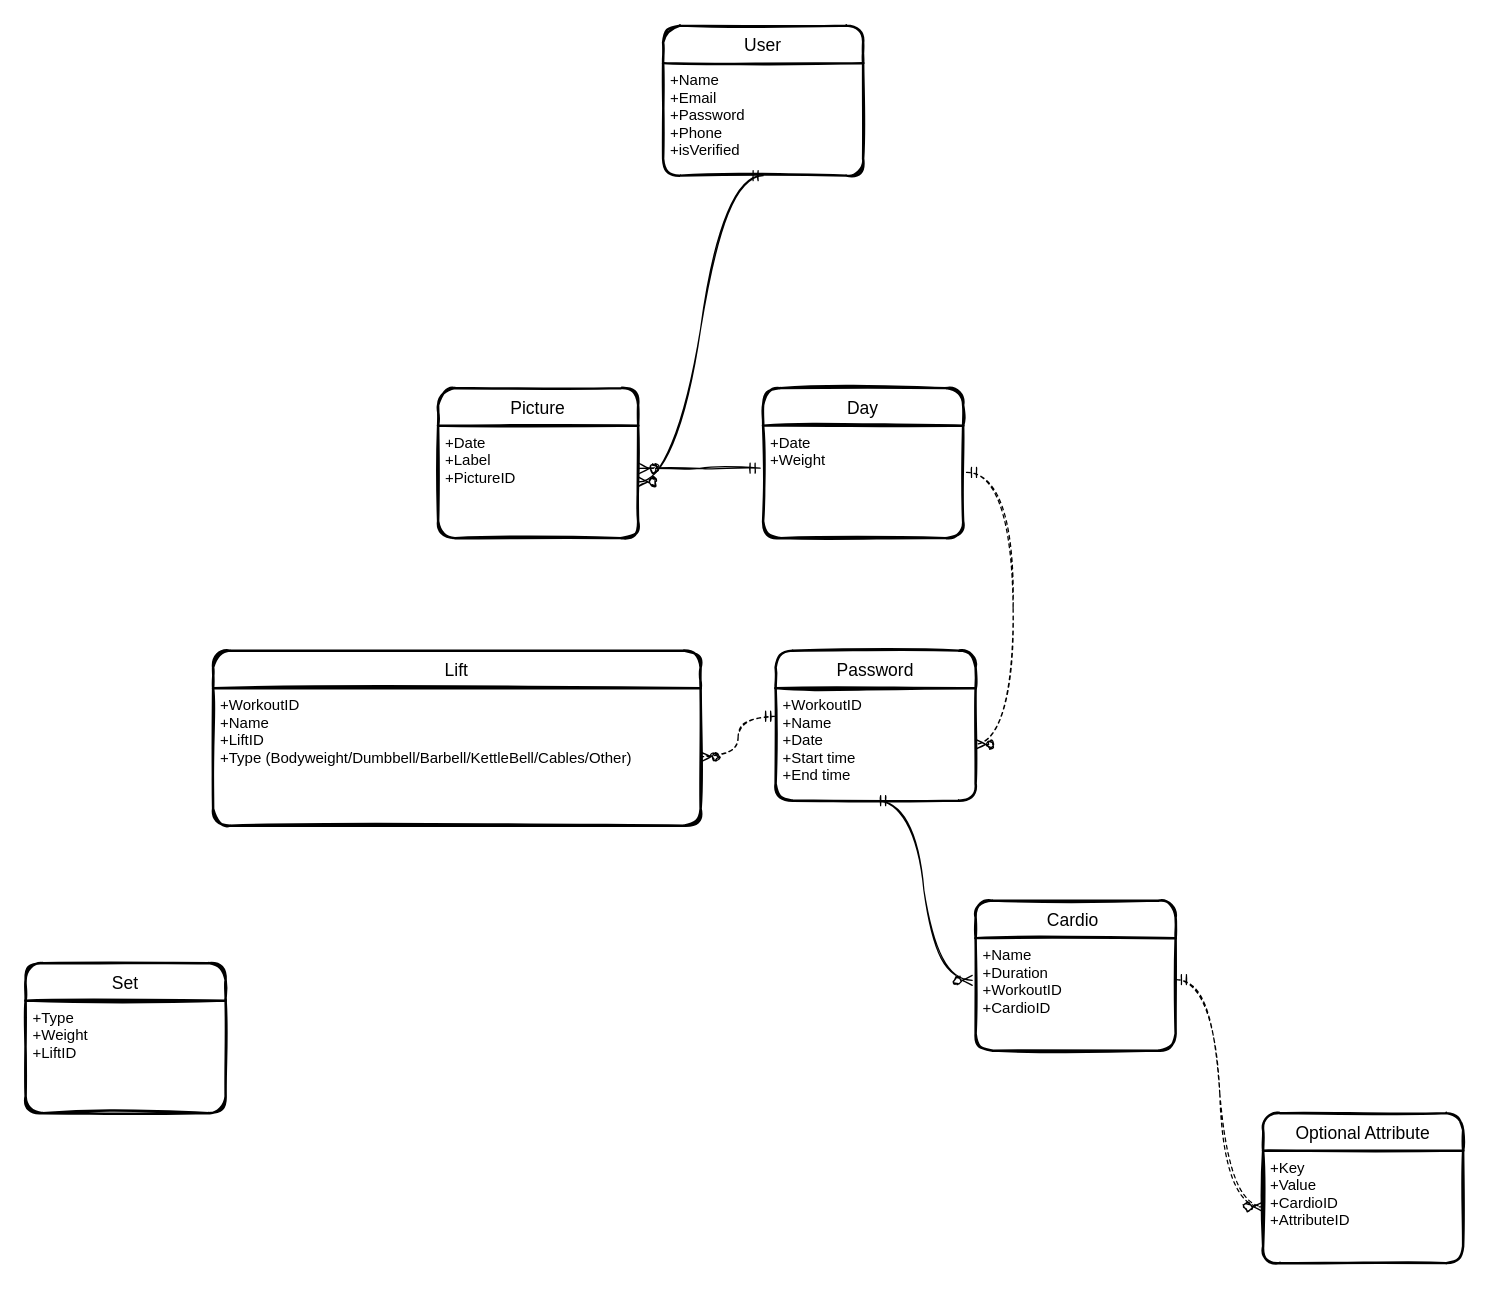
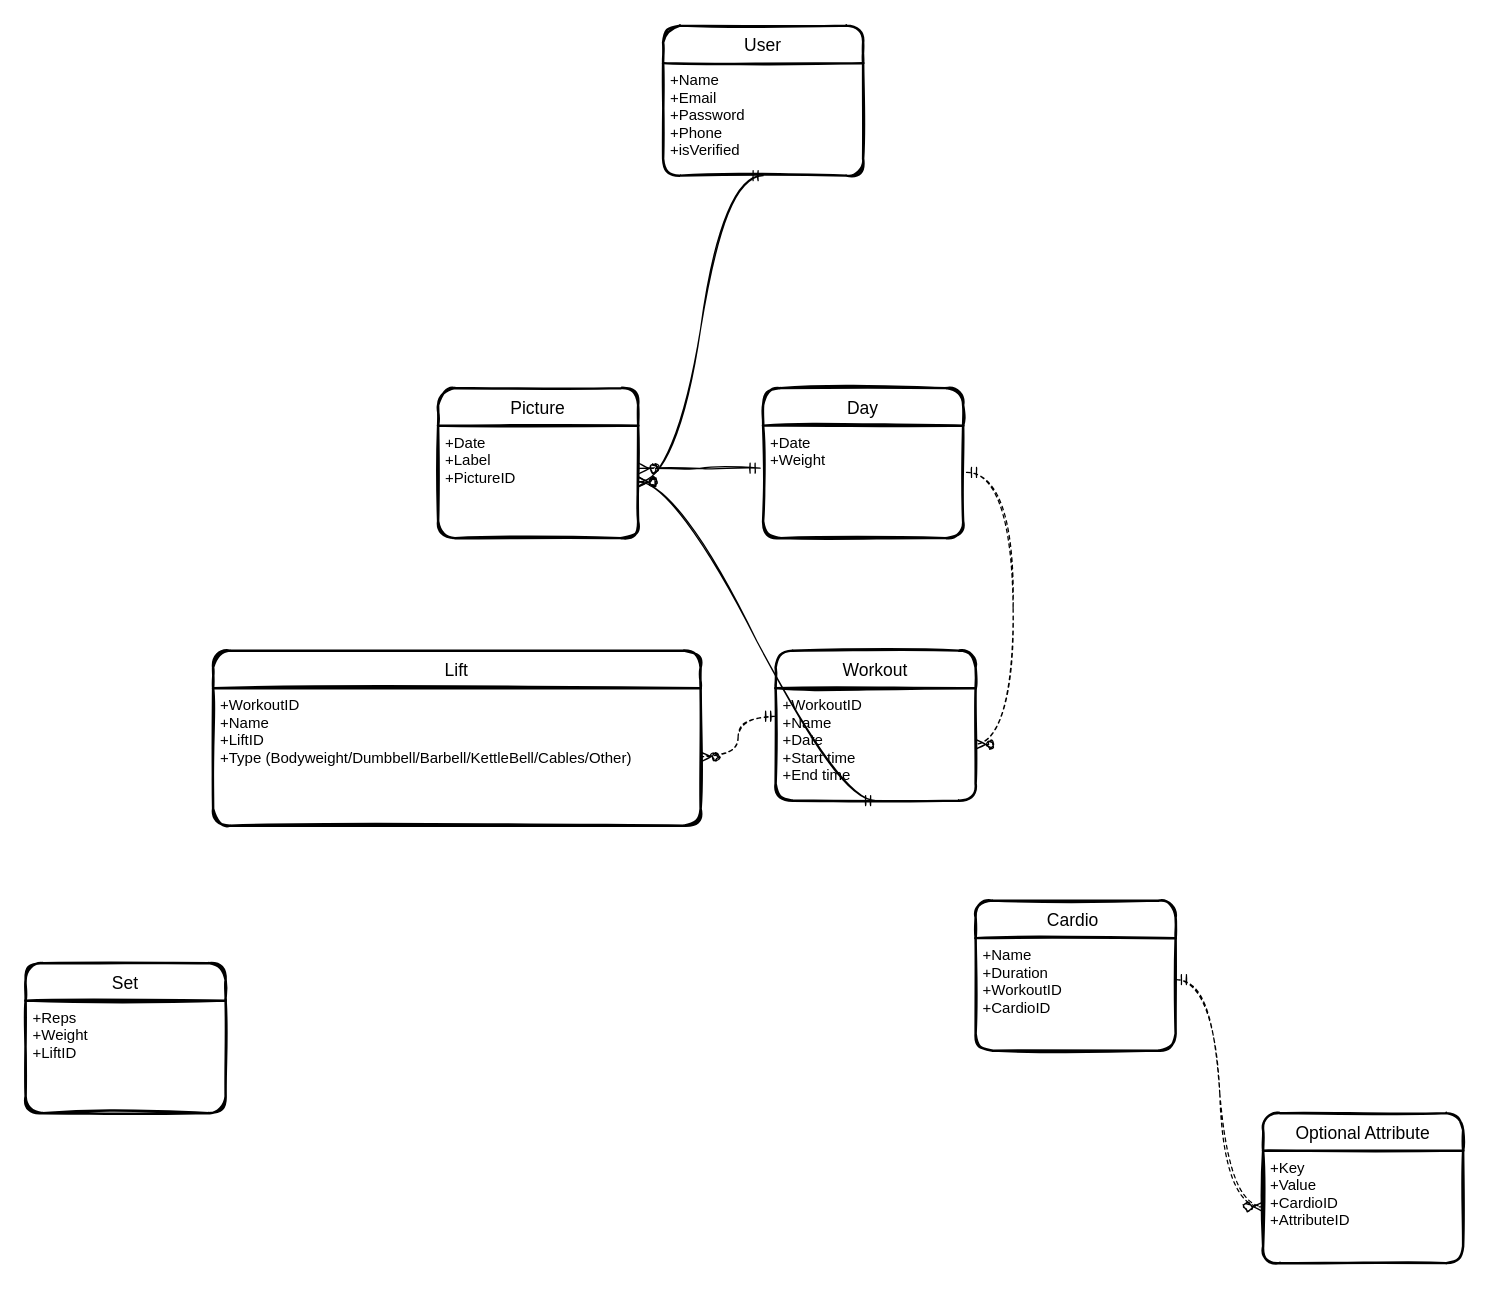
(875, 670) -> (875, 670)
(924, 891) -> (717, 569)
(54, 1018) -> (54, 1018)
